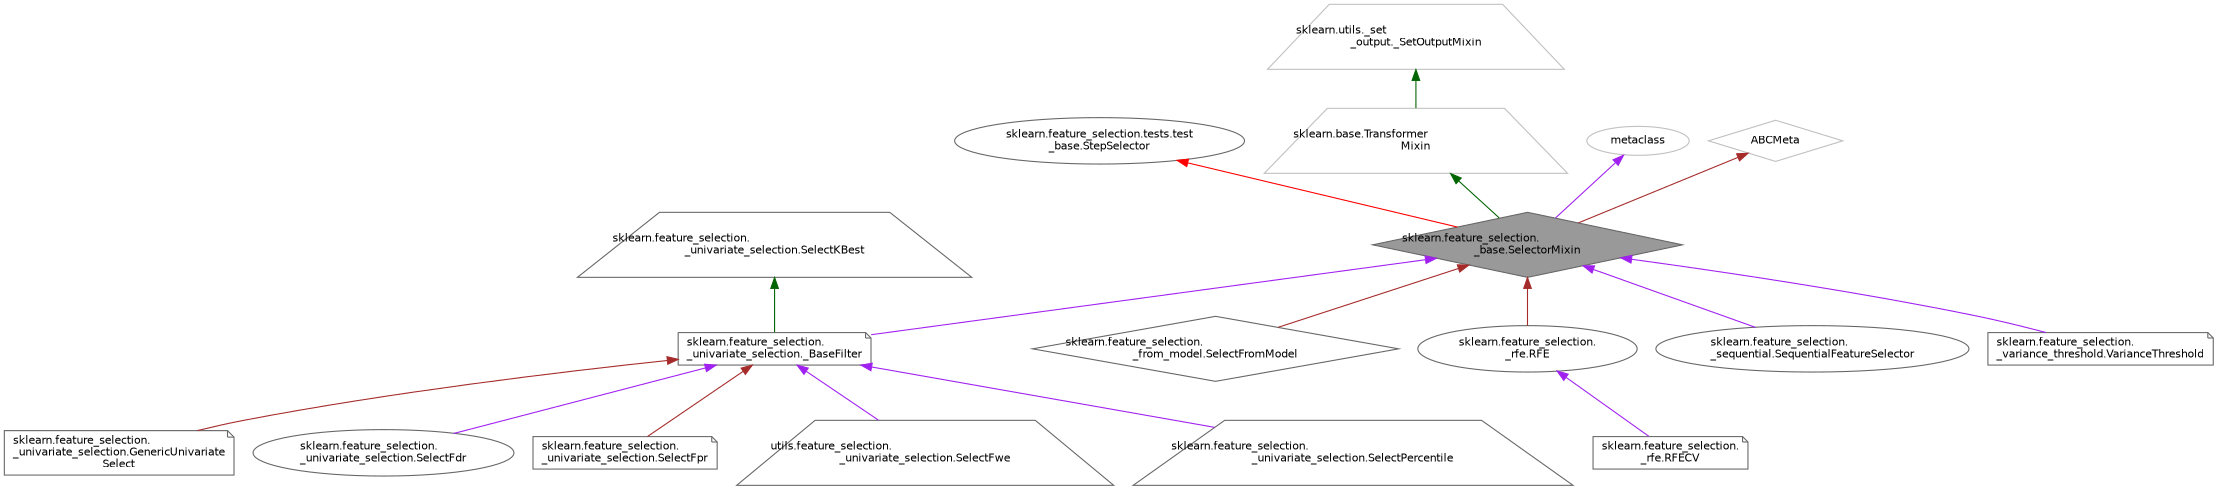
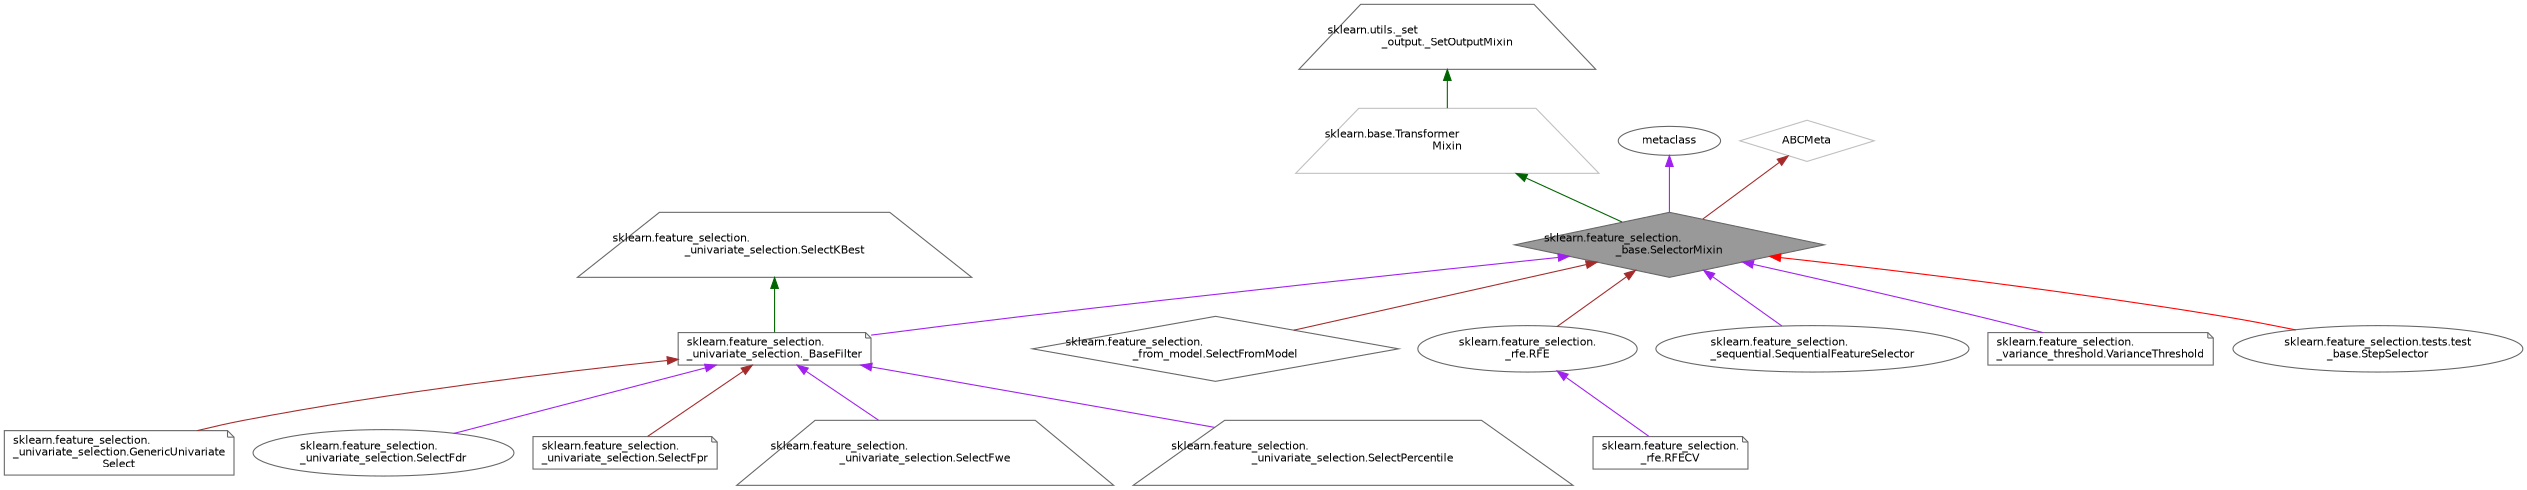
(1416, 37) -> (1447, 37)
(1638, 141) -> (1669, 141)
(1323, 195) -> (2039, 289)
(925, 453) -> (925, 453)
